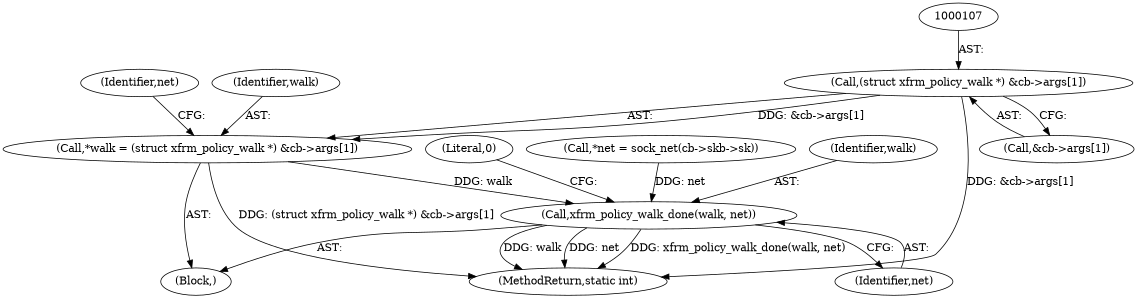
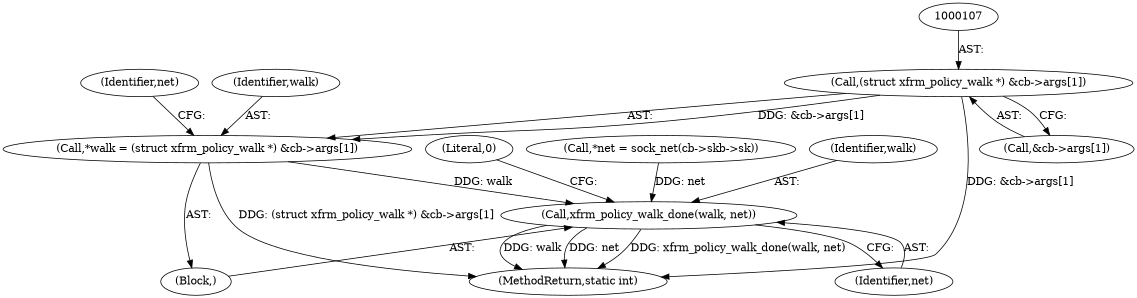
(383, 234) -> (396, 252)
